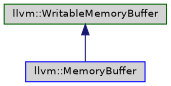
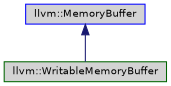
(85, 48) -> (85, 48)
